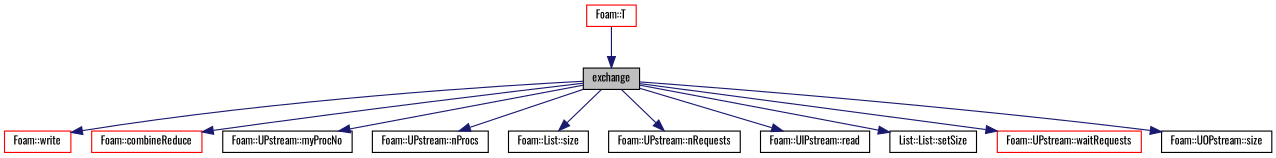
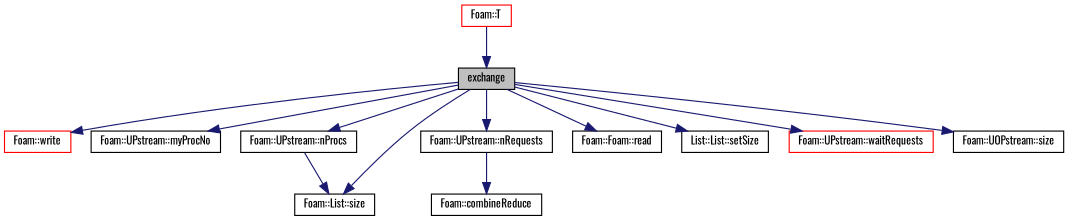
(398, 106) -> (487, 168)
(147, 142) -> (487, 205)
(815, 142) -> (617, 142)
none -> (314, 168)
